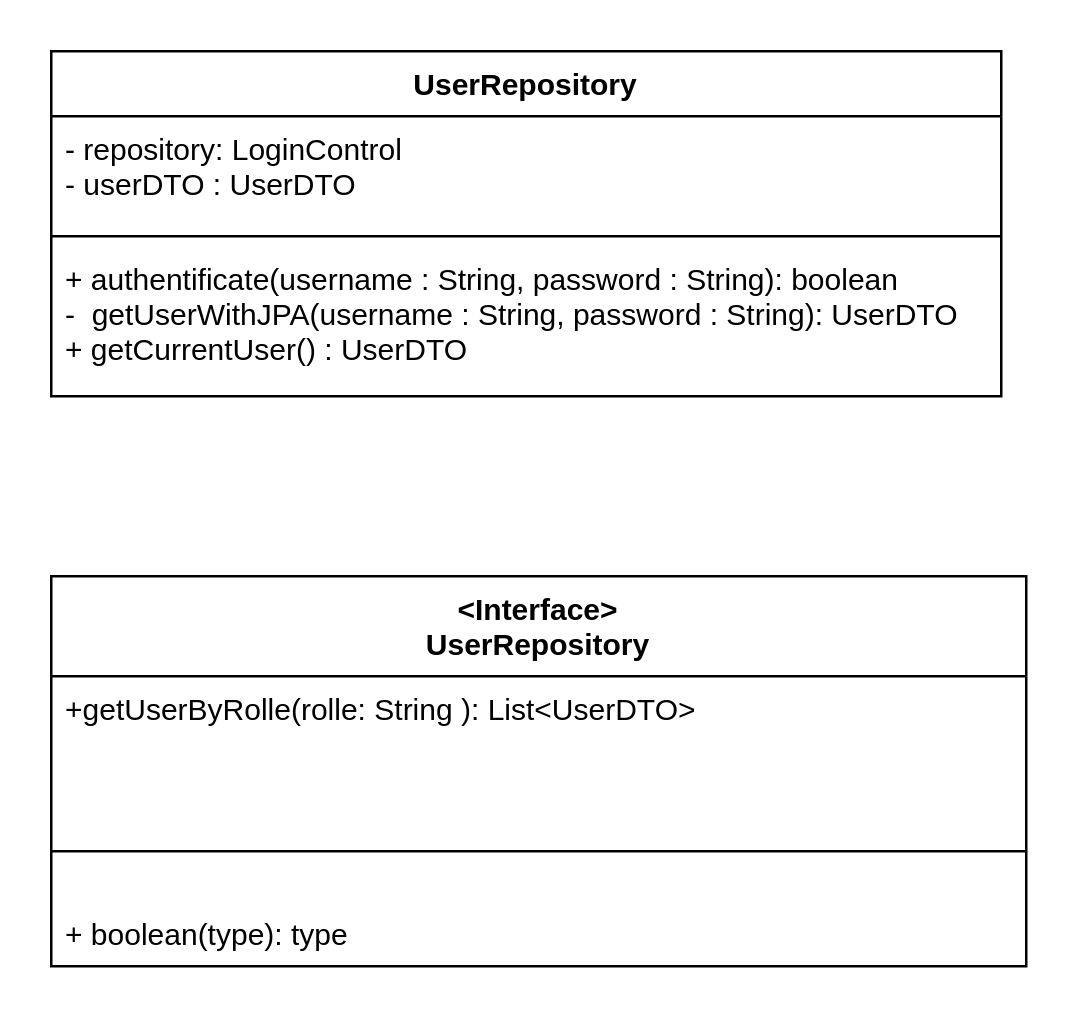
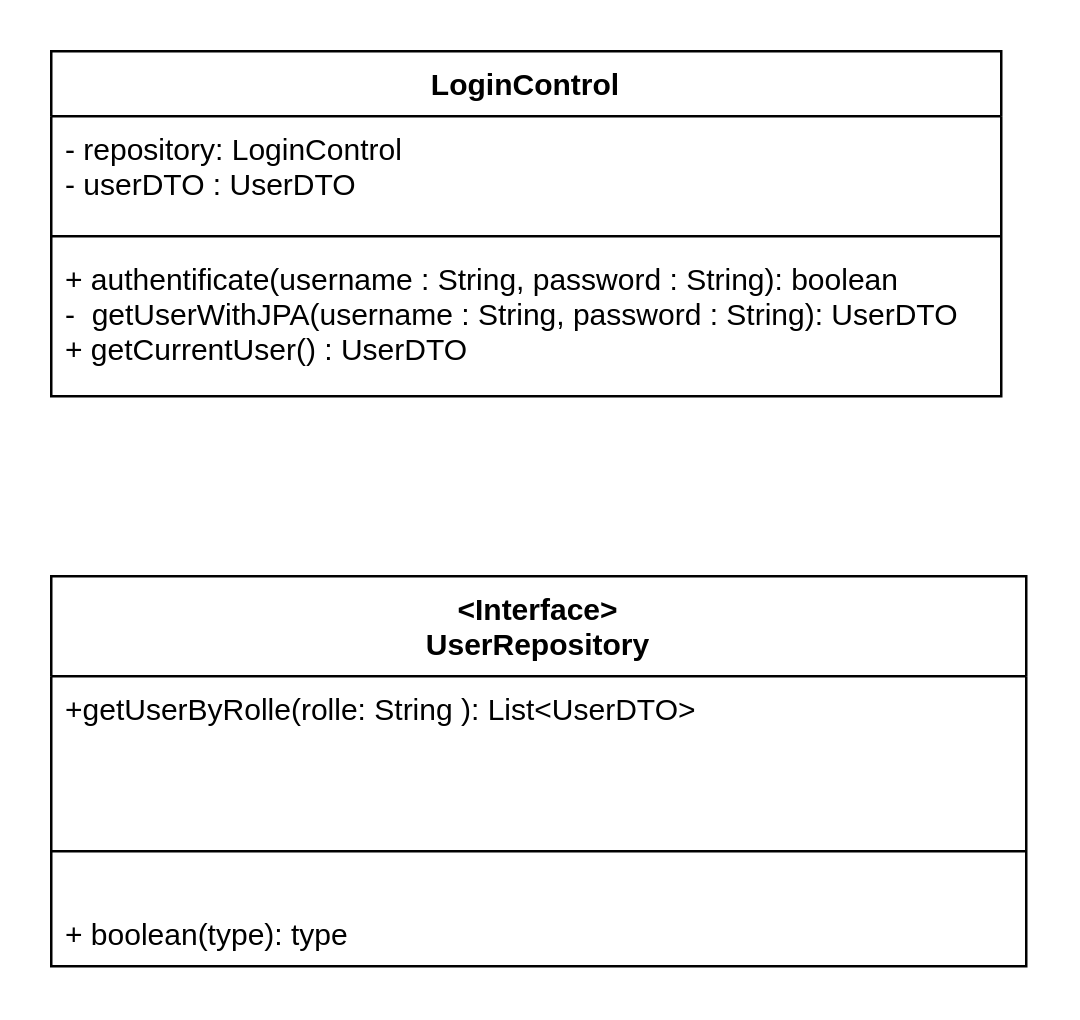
(525, 85) -> (525, 85)
